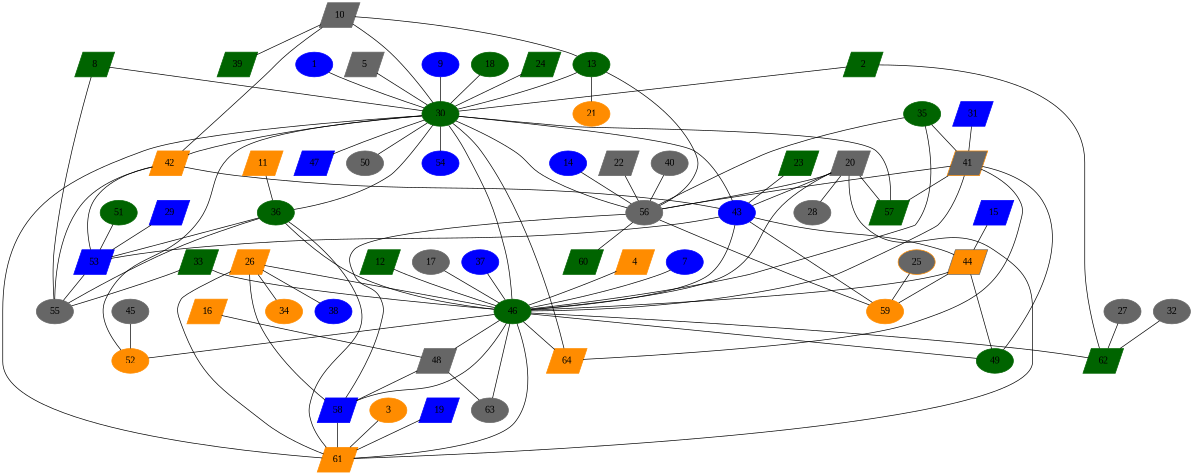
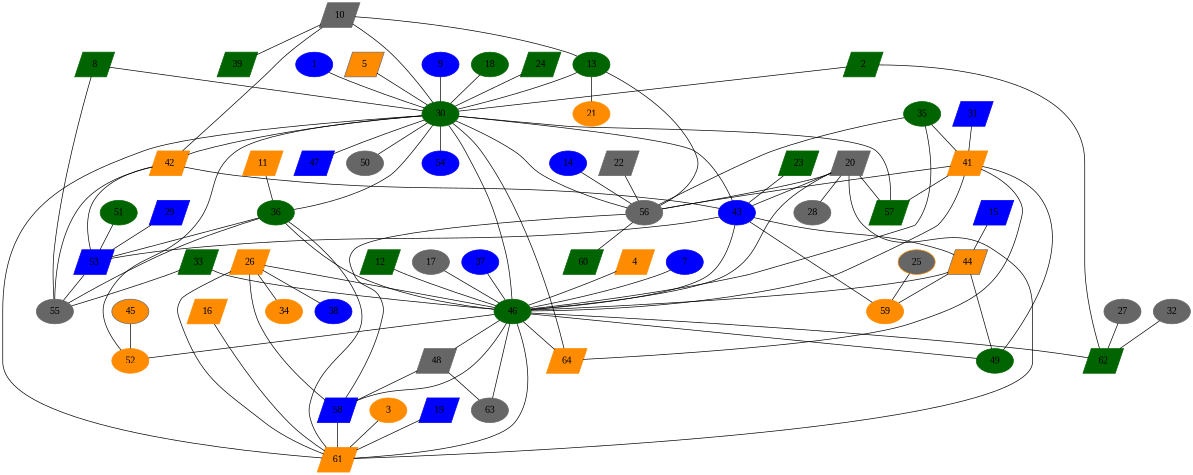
(364, 64) -> (364, 64)
(670, 163) -> none
(967, 163) -> (967, 163)
(764, 264) -> none
(130, 311) -> (130, 311)
(306, 334) -> (263, 393)
